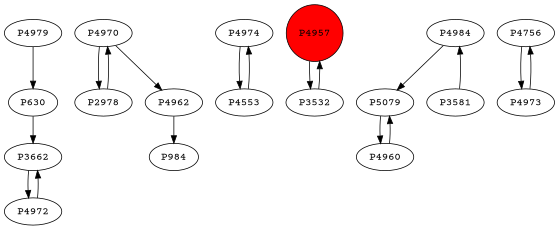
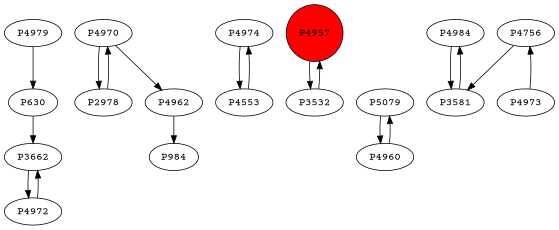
(521, 64) -> (493, 65)
(423, 65) -> (450, 64)
